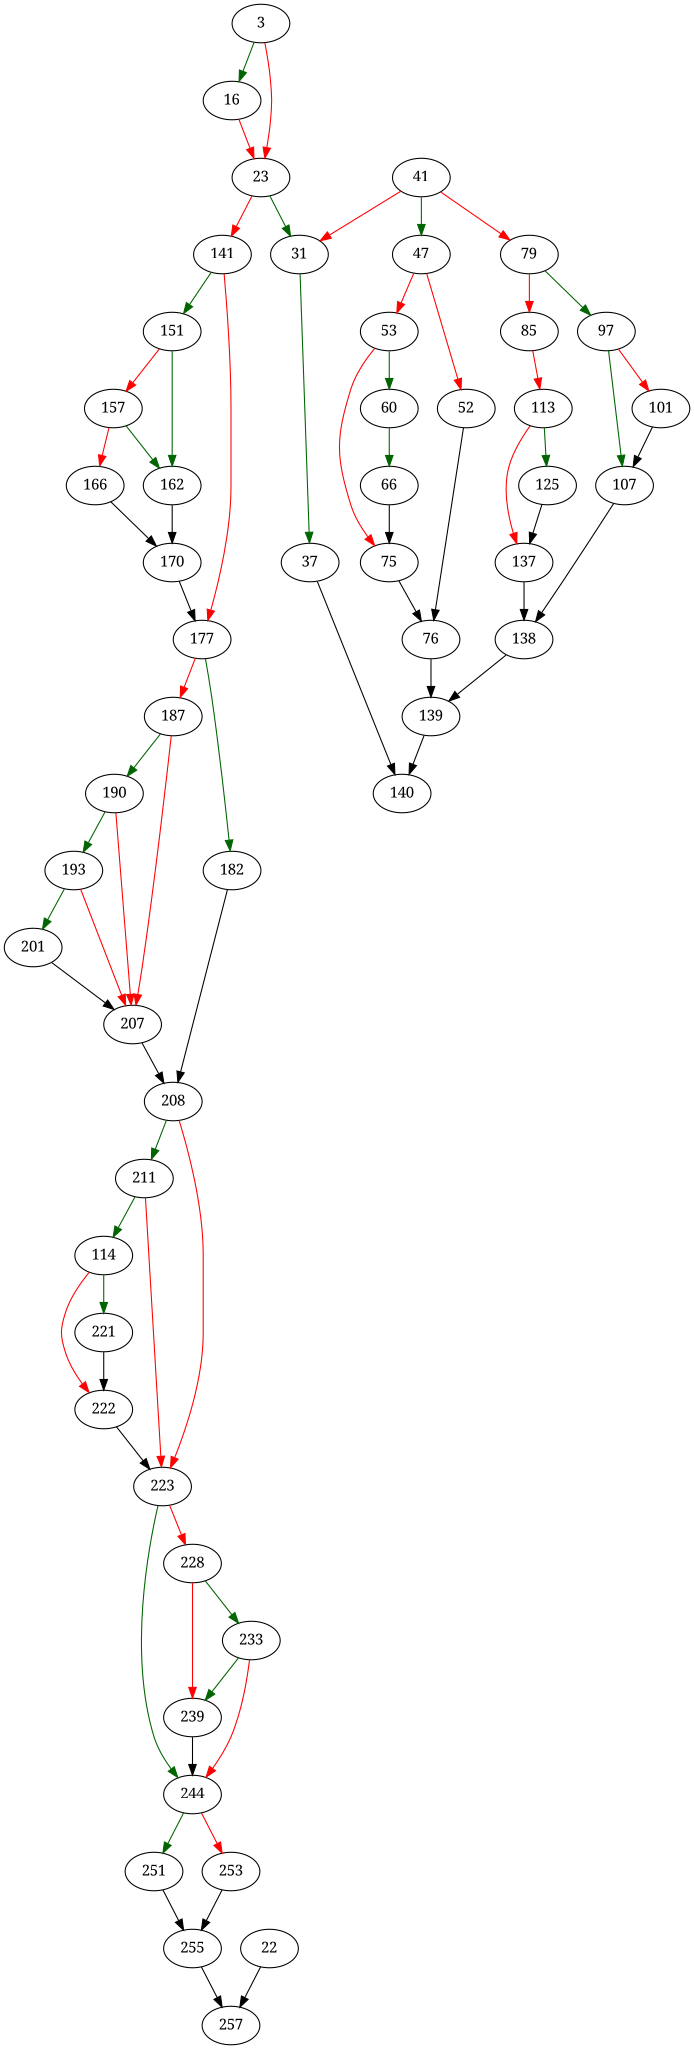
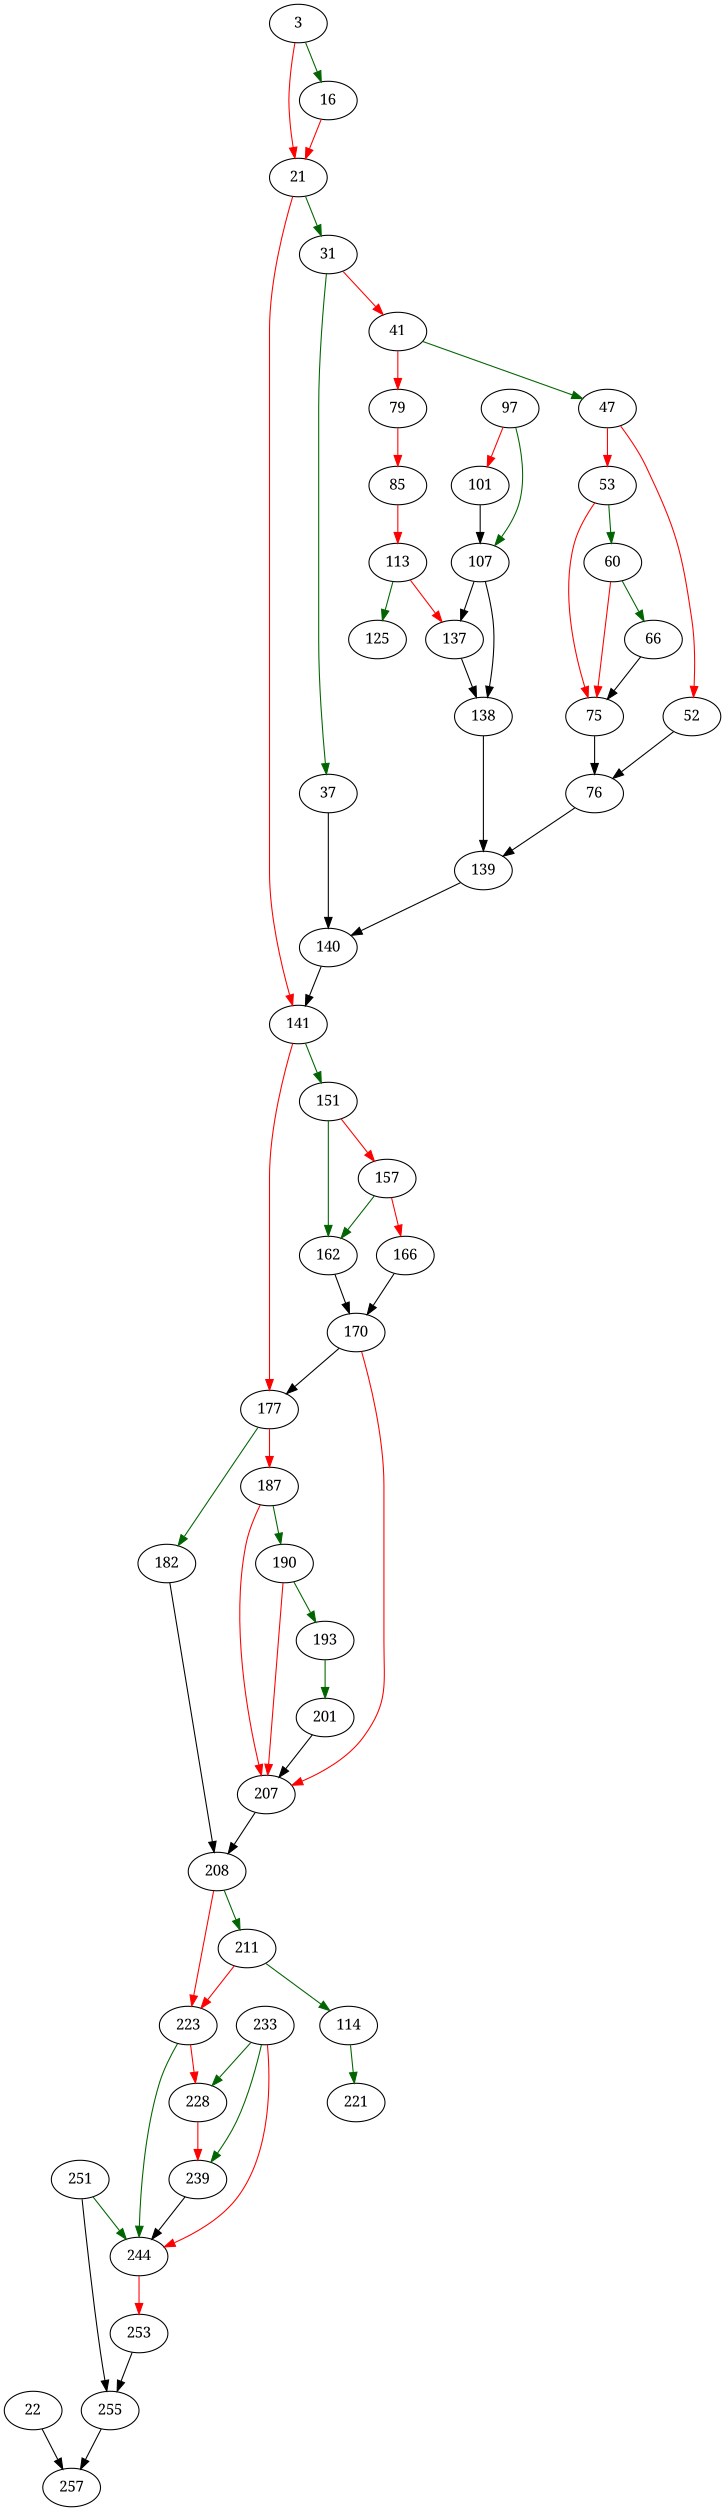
(261, 178) -> (298, 178)
(365, 213) -> (359, 289)
(564, 289) -> none
(537, 519) -> (469, 596)
none -> (604, 634)
(101, 942) -> (384, 1584)
none -> (315, 981)
(104, 1410) -> none
(219, 1598) -> (235, 2060)
(176, 1828) -> (106, 2214)
